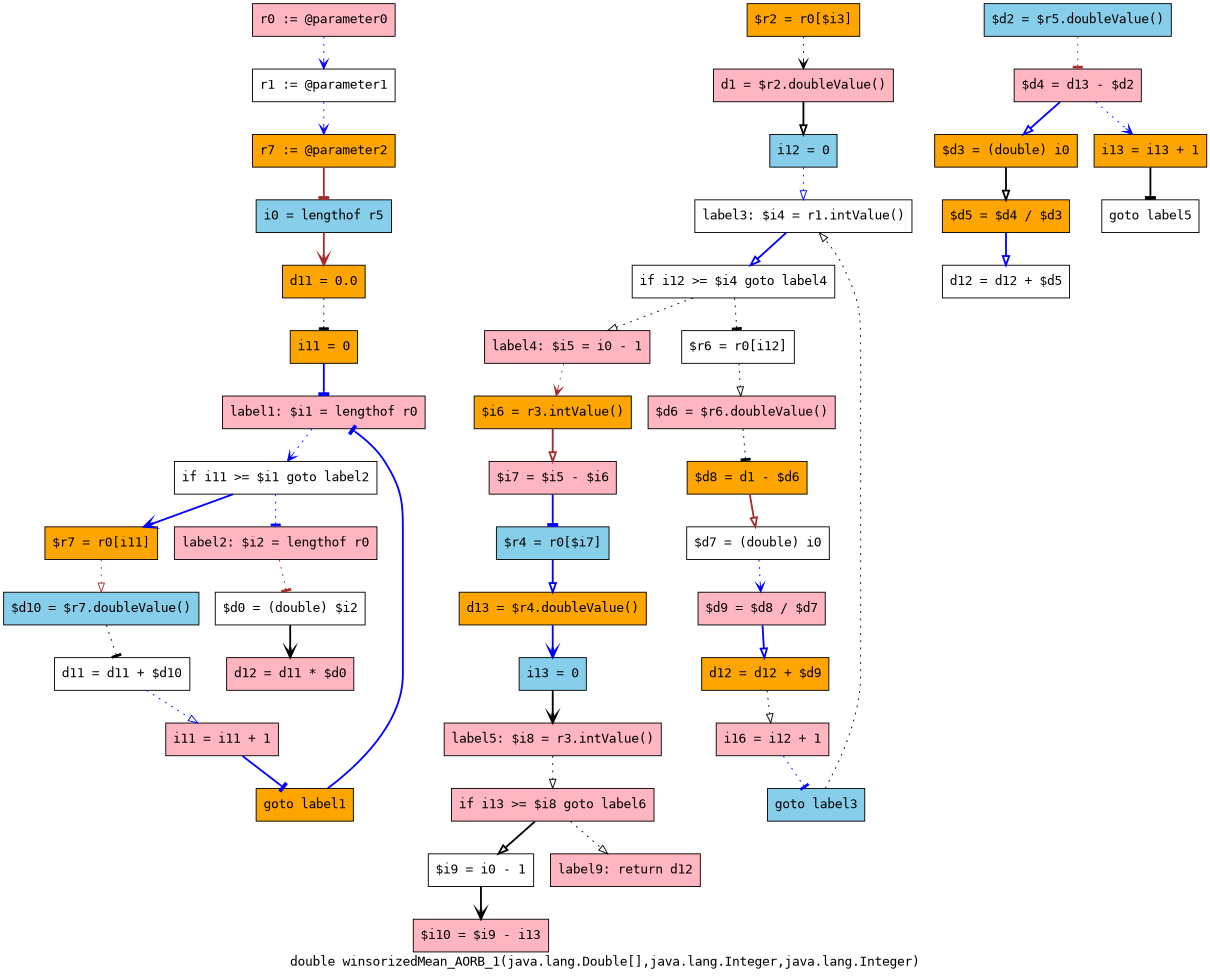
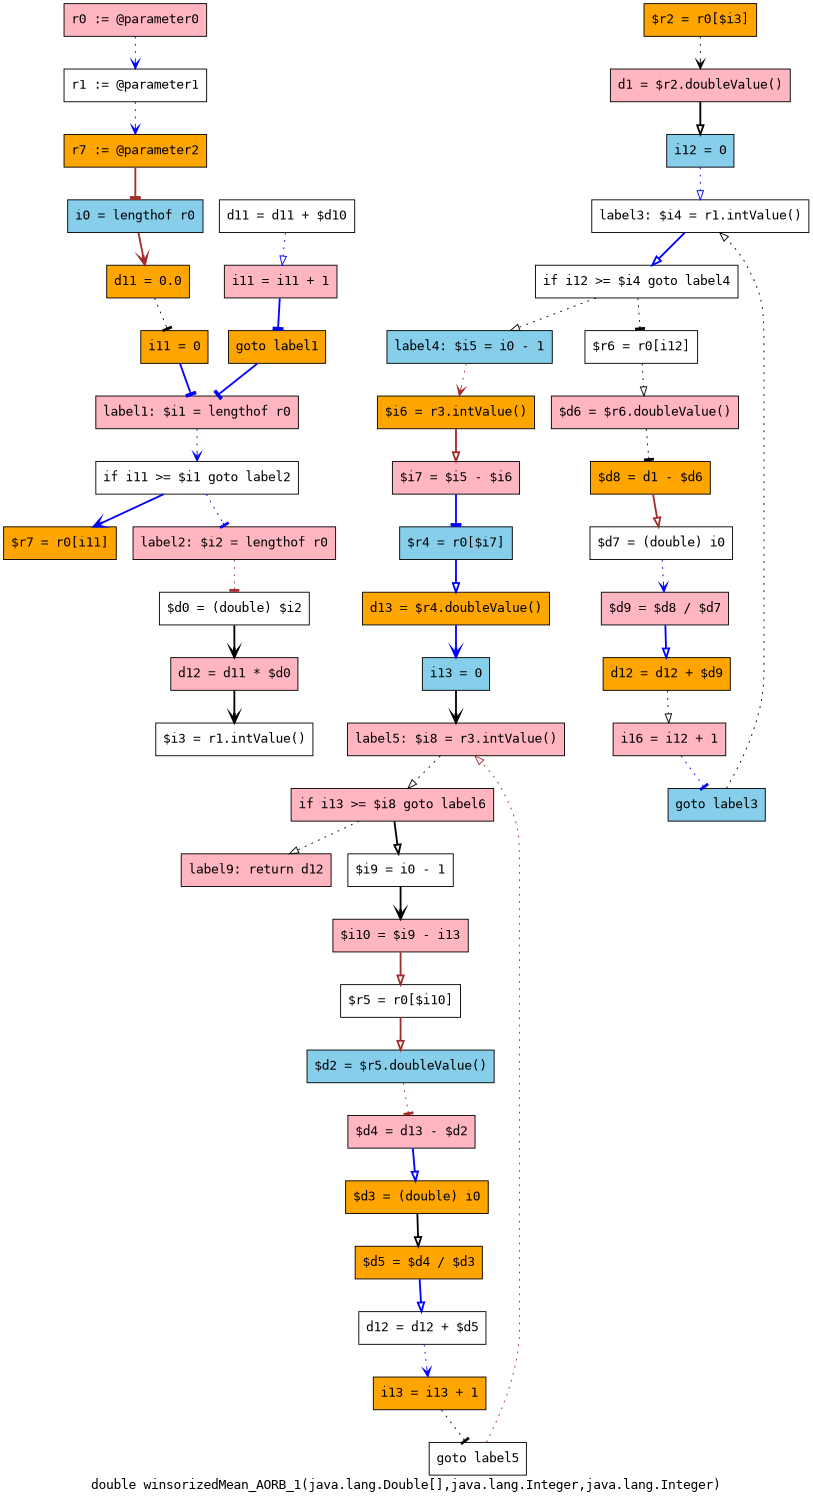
(1111, 115) -> (425, 1356)
(1150, 181) -> (452, 1424)
(324, 216) -> (135, 216)
(567, 347) -> (470, 347)
(101, 609) -> none
none -> (234, 739)
none -> (401, 1001)
none -> (520, 1100)
